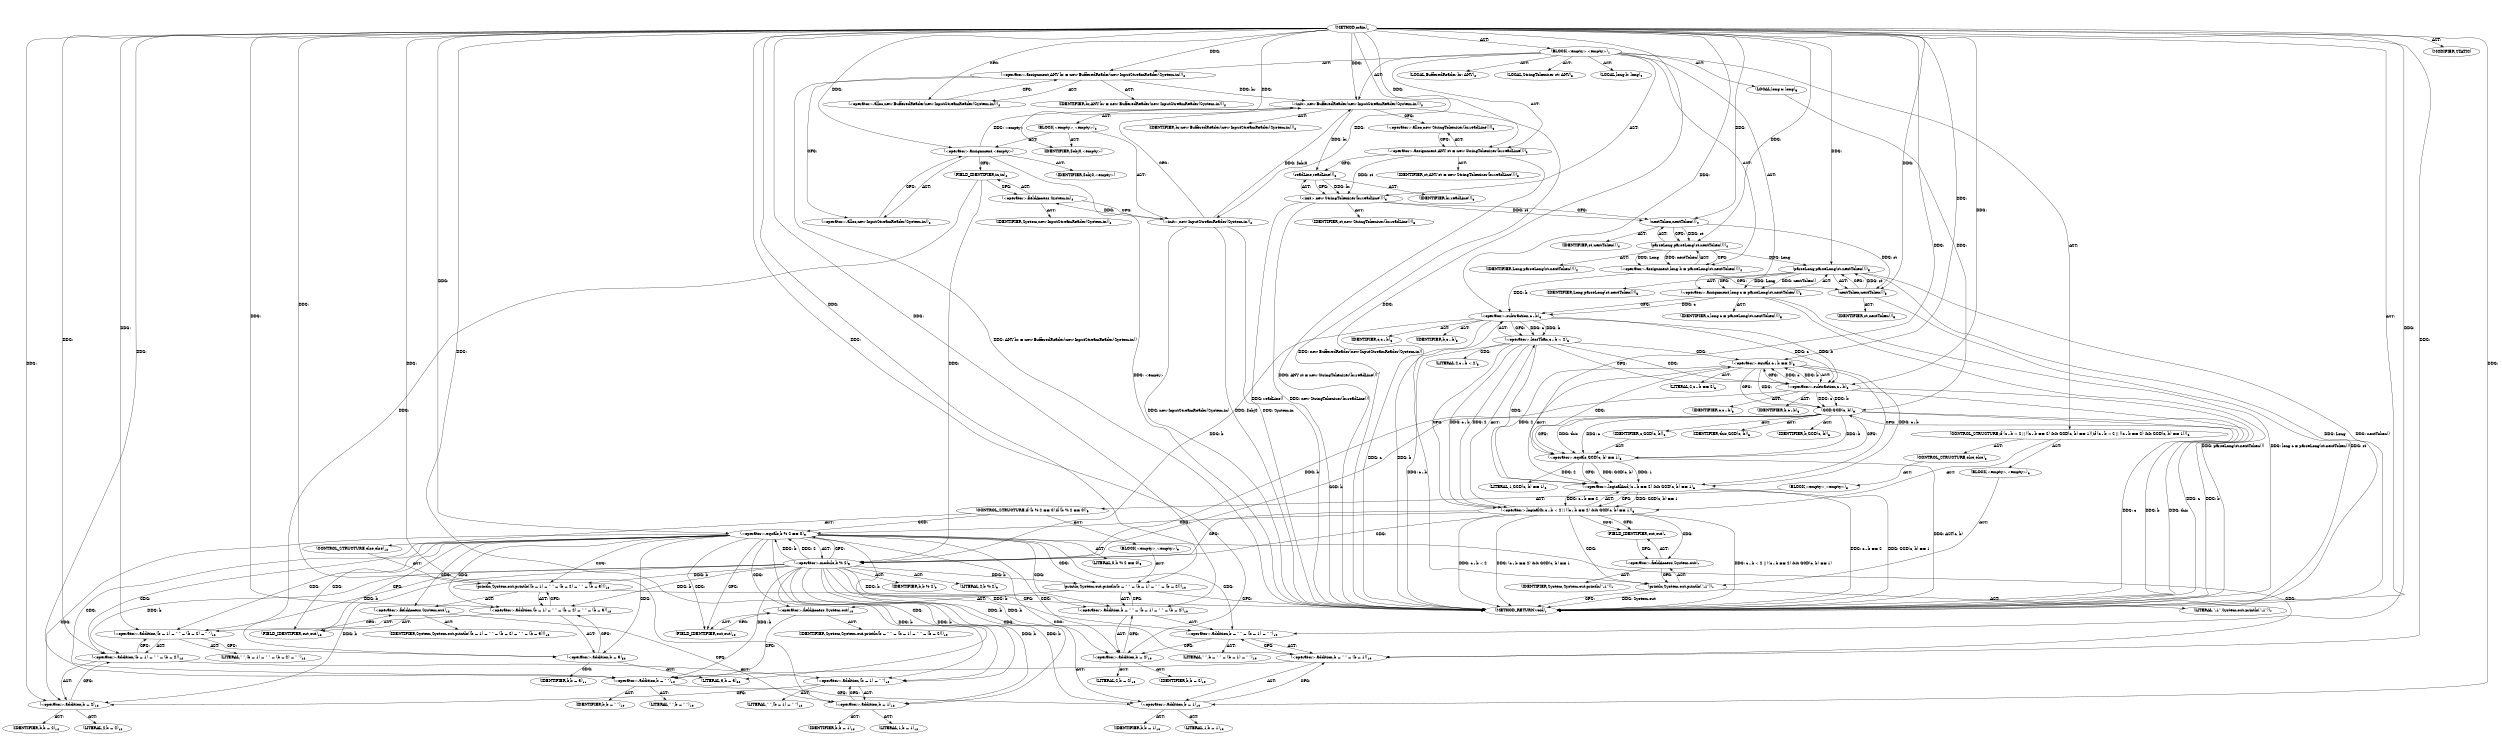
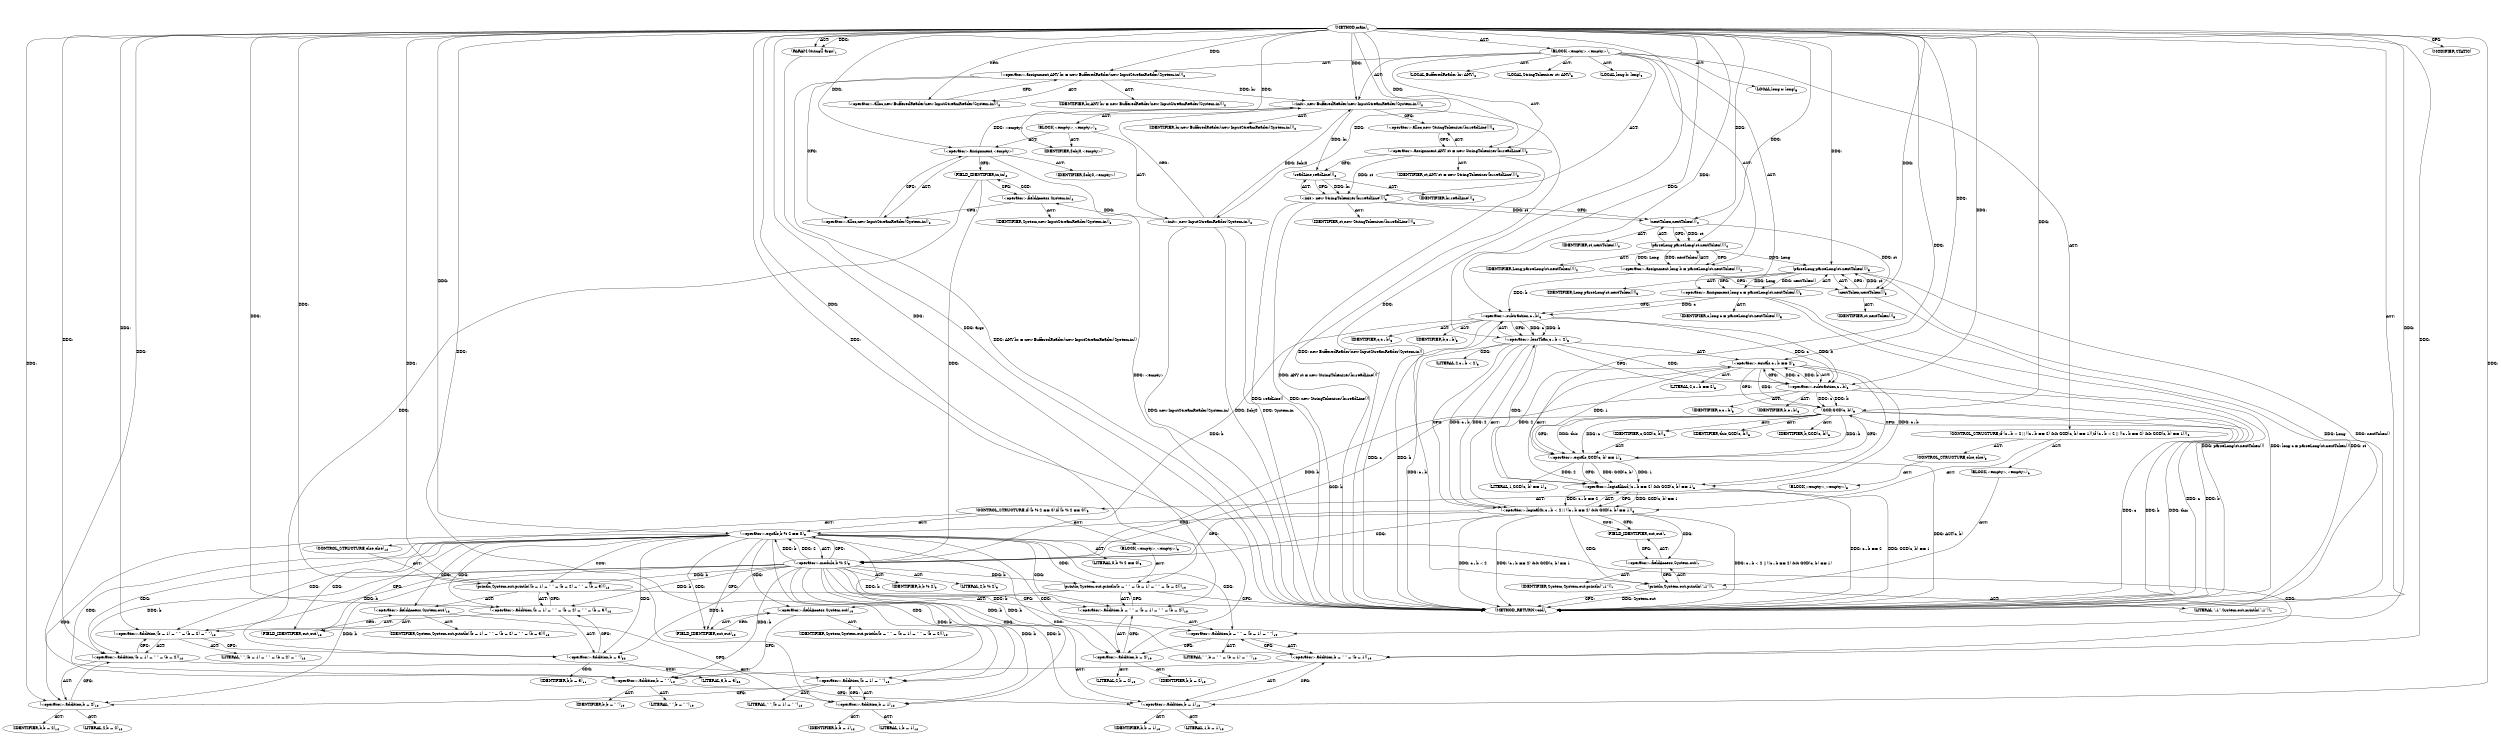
(2437, 40) -> (2437, 40)
none -> (814, 52)
none -> (1694, 128)
(1026, 187) -> (1026, 187)
(1121, 212) -> (962, 210)
(1949, 232) -> (2030, 33)
(1702, 352) -> (1702, 352)
(1601, 411) -> (1601, 411)
(924, 523) -> (924, 523)
(982, 628) -> (706, 607)
(671, 670) -> (671, 670)
